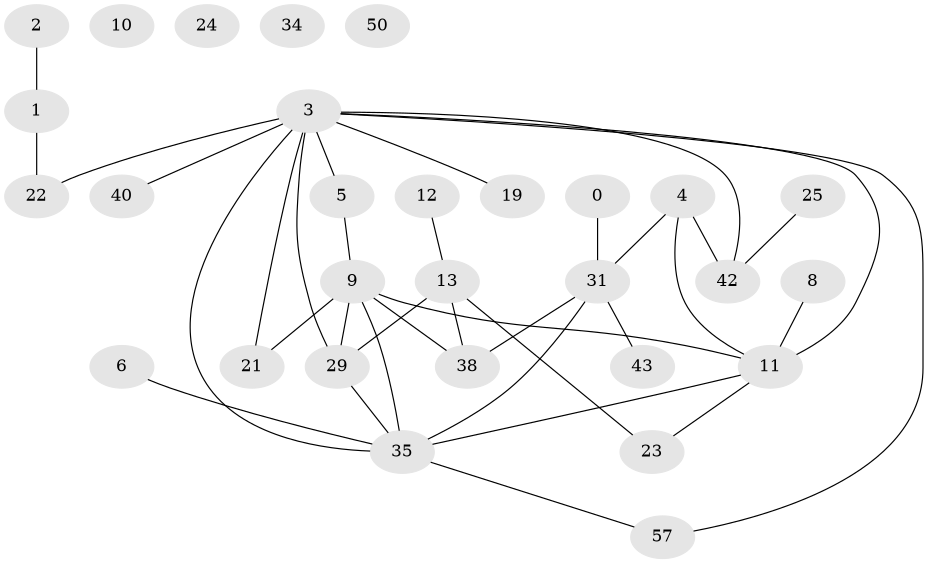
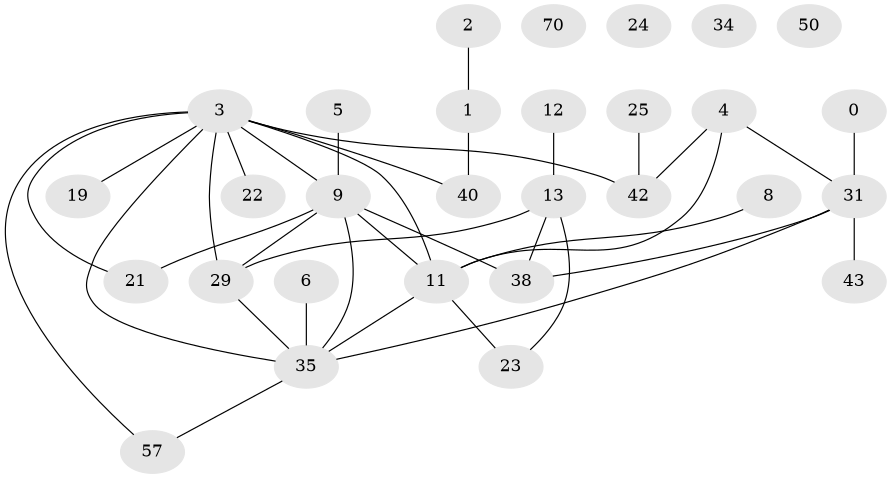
(122, 26) -> (554, 26)
(37, 154) -> (468, 158)
(325, 154) -> (279, 154)
